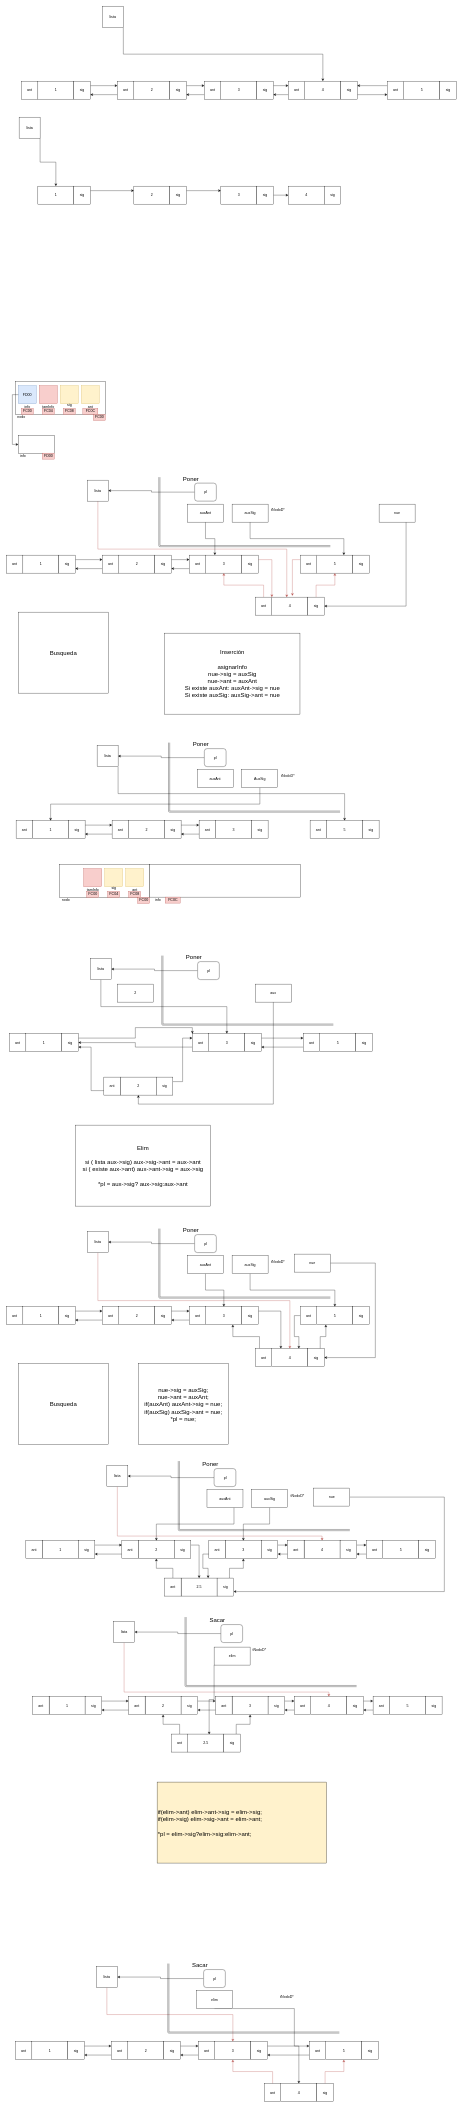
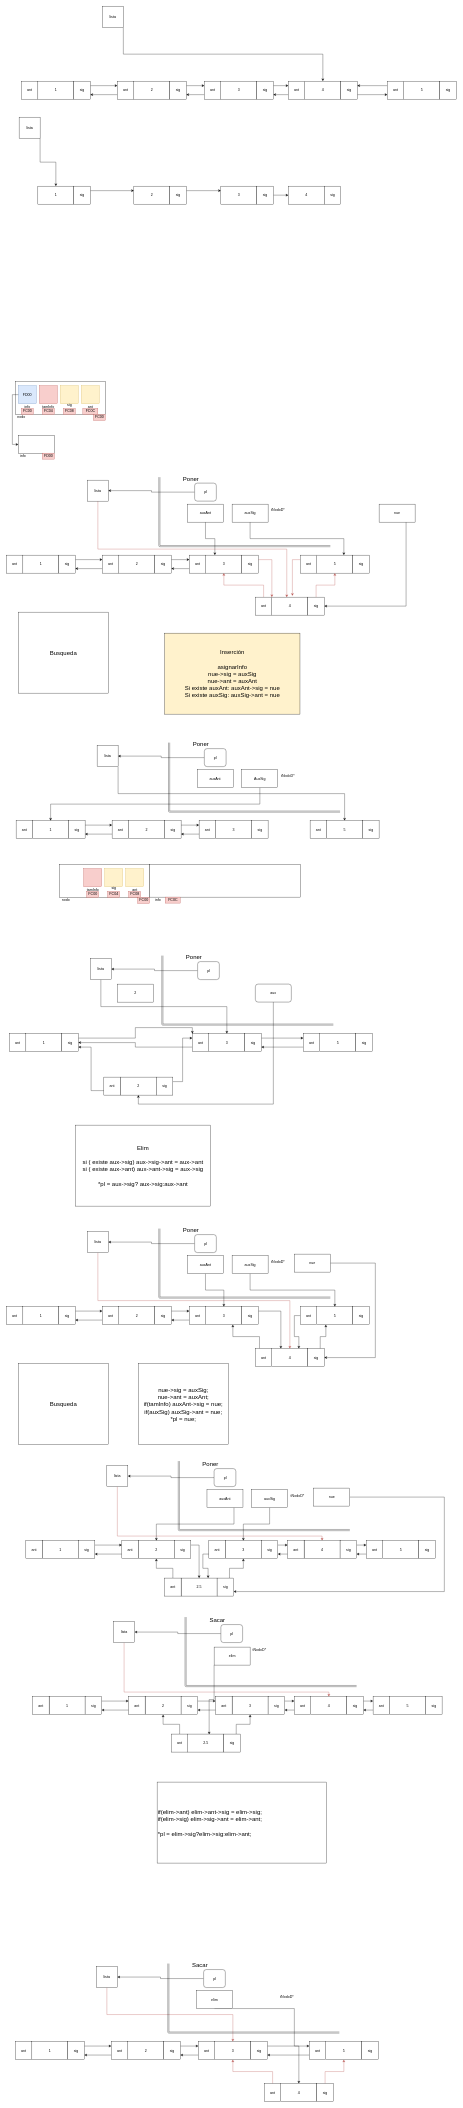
(232, 674) -> (232, 674)
(273, 993) -> (273, 993)
(143, 1166) -> (143, 1166)
(183, 1404) -> (183, 1404)
(242, 1823) -> (242, 1823)
